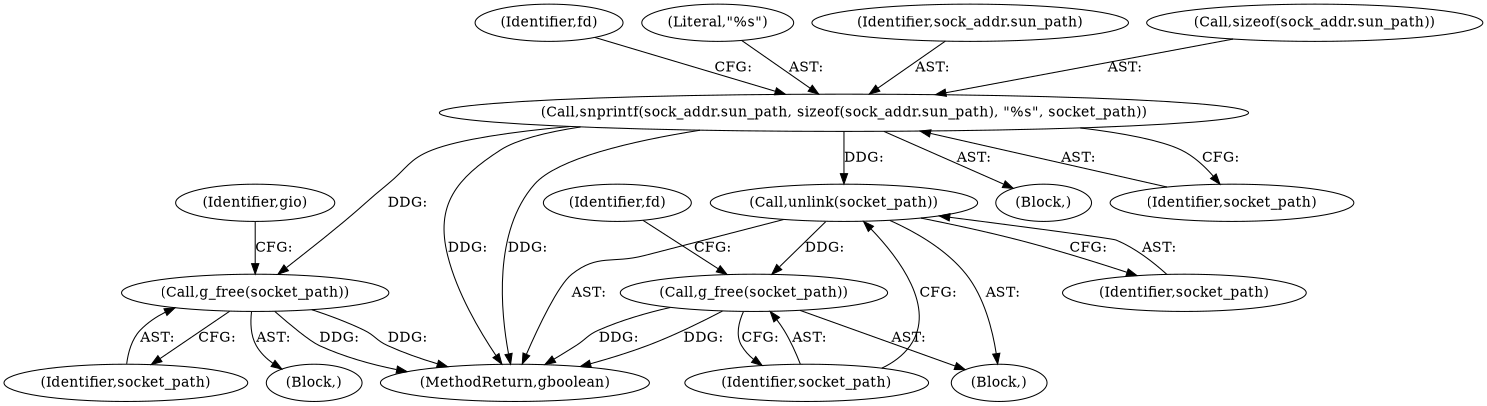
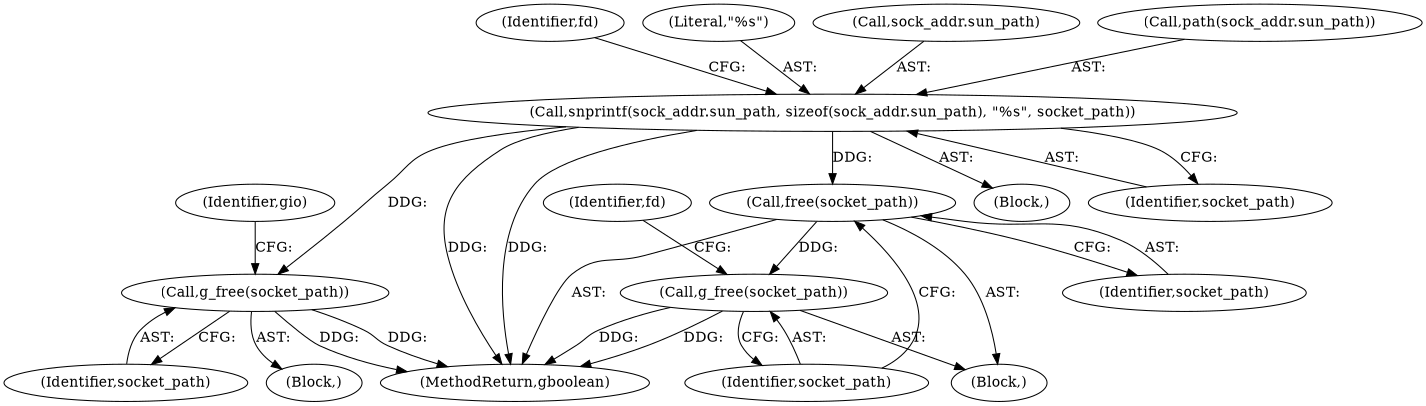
(970, 23) -> (946, 23)
(1315, 23) -> (1260, 23)
(844, 203) -> (833, 203)
